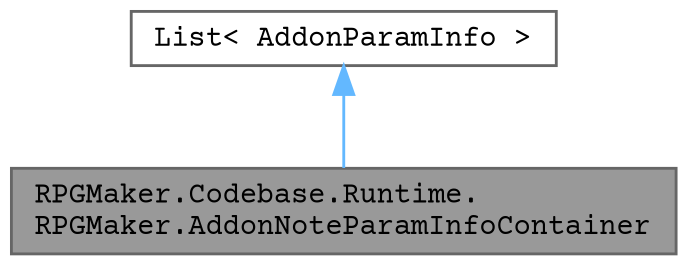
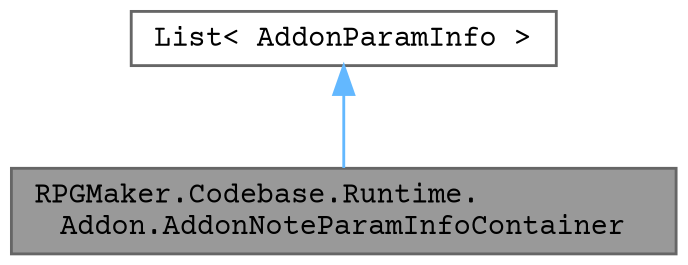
(344, 211) -> (344, 211)
